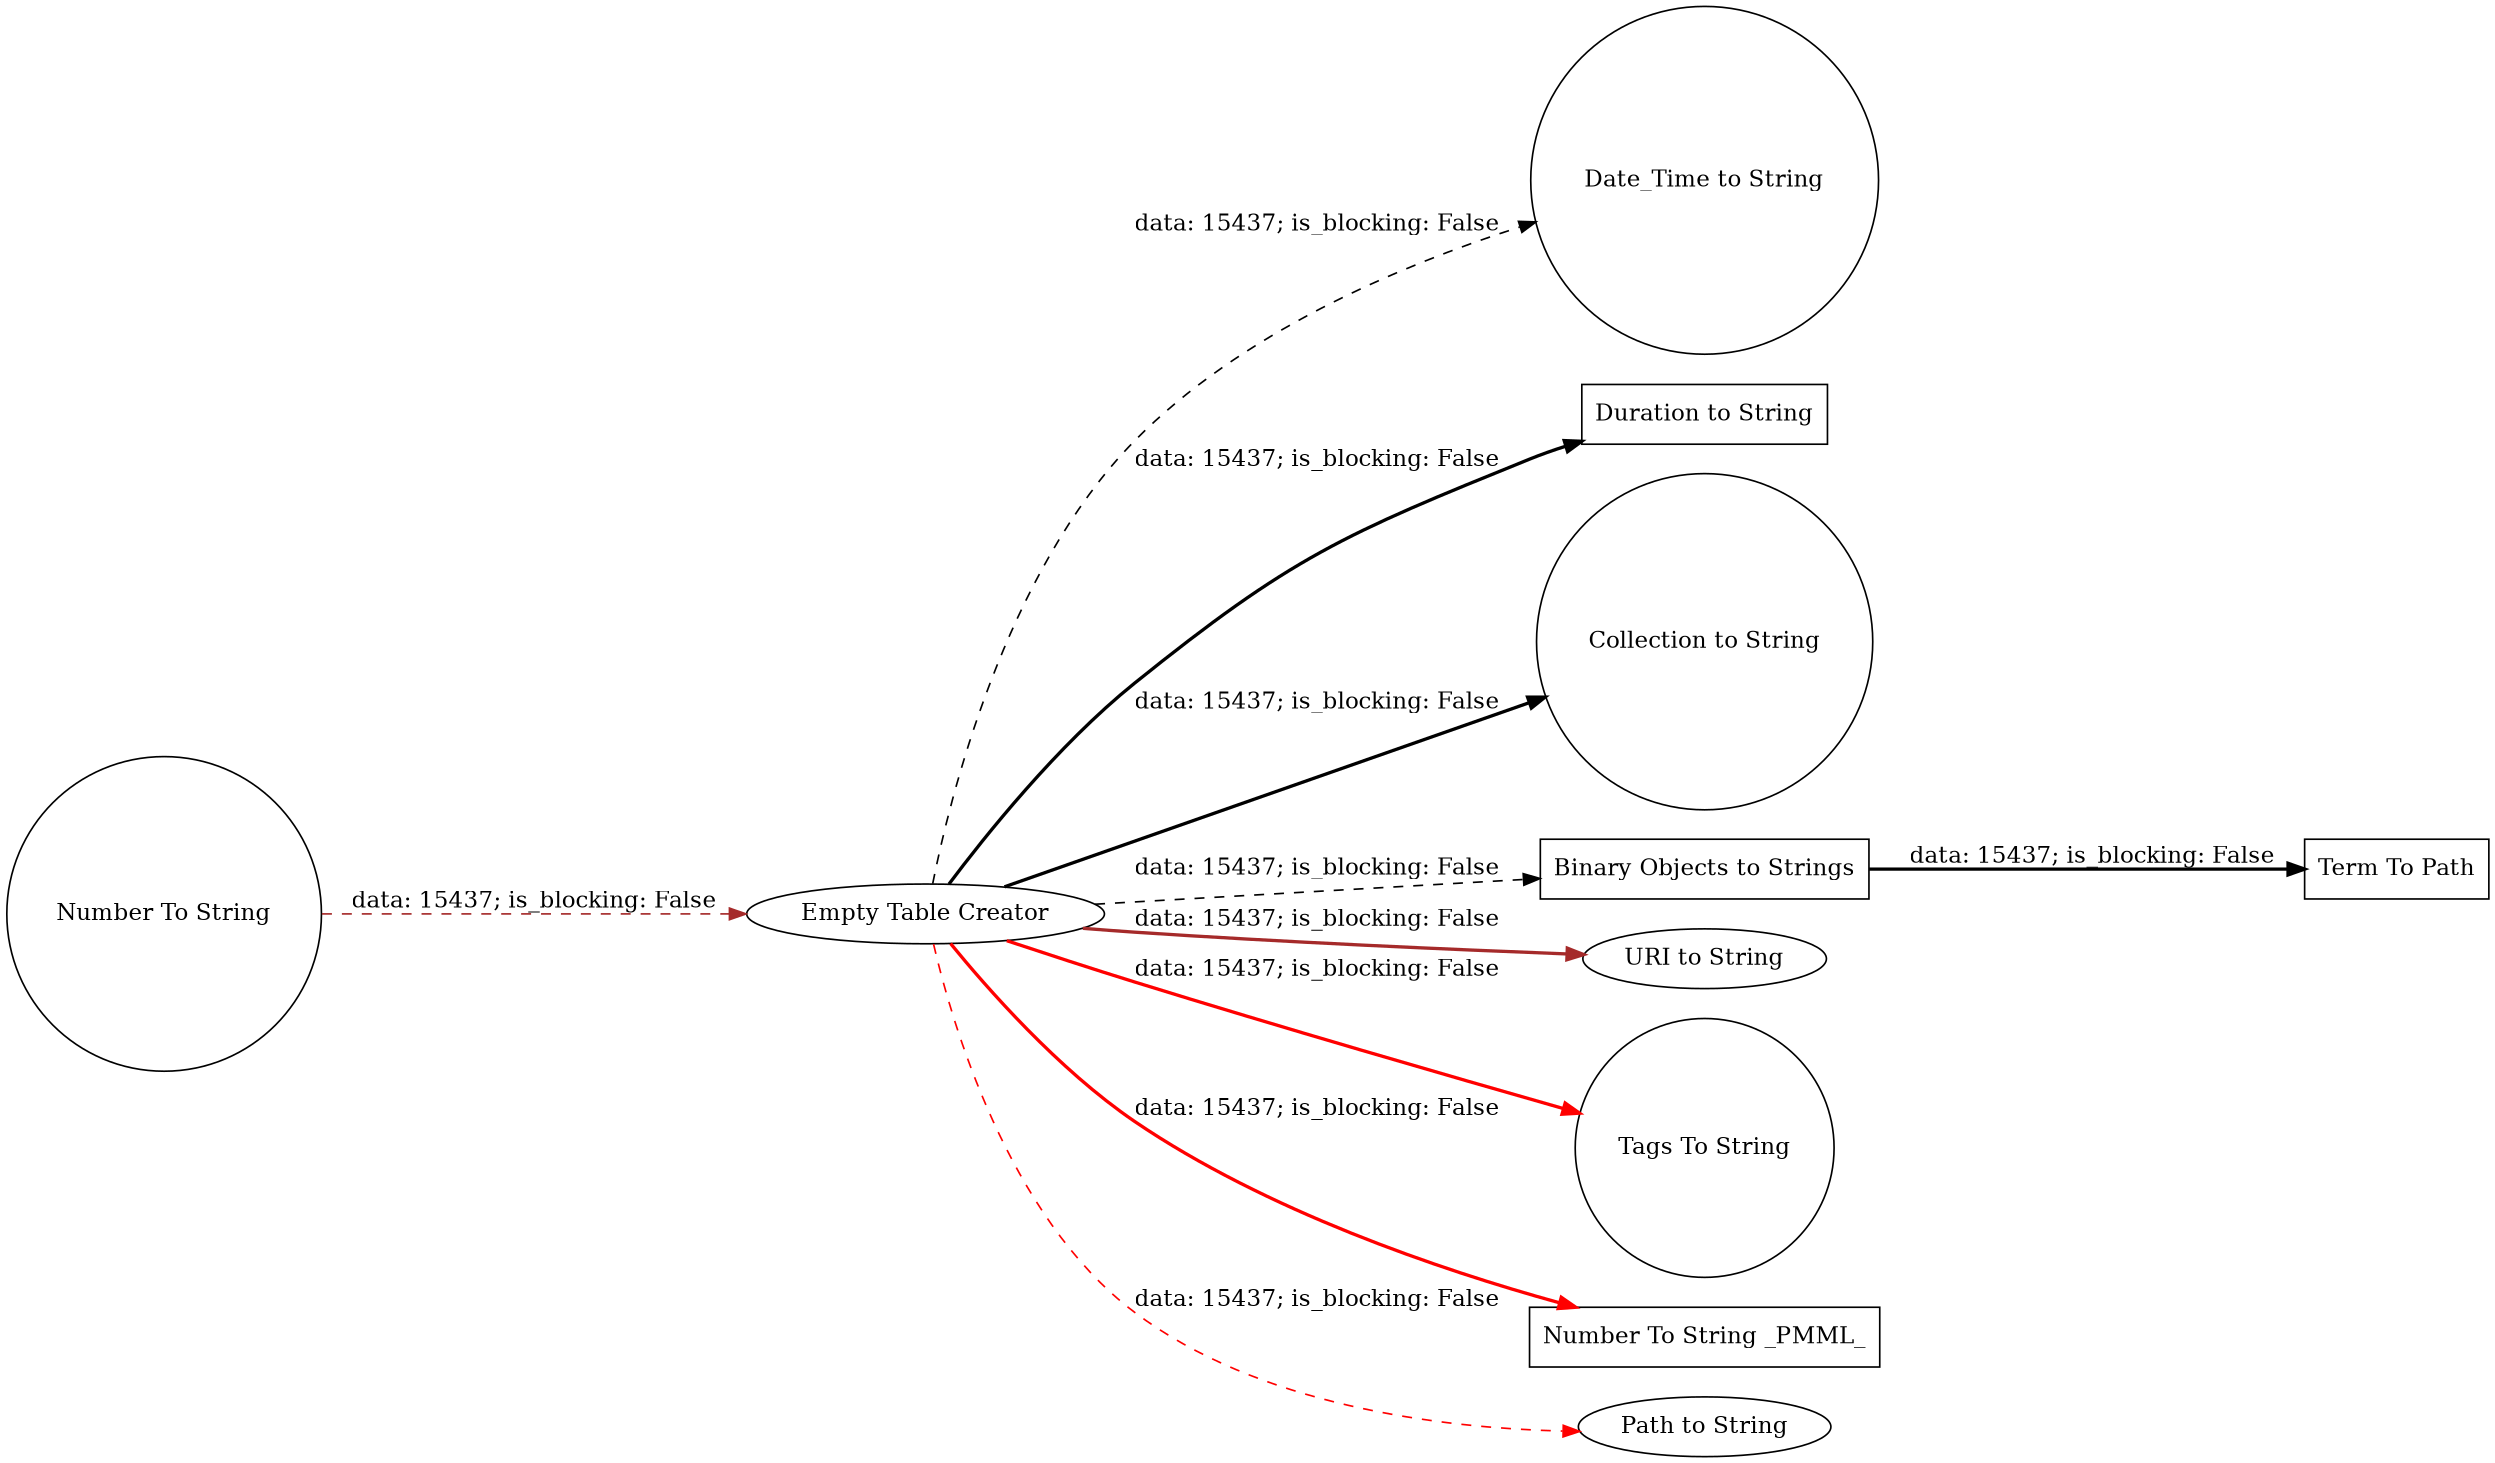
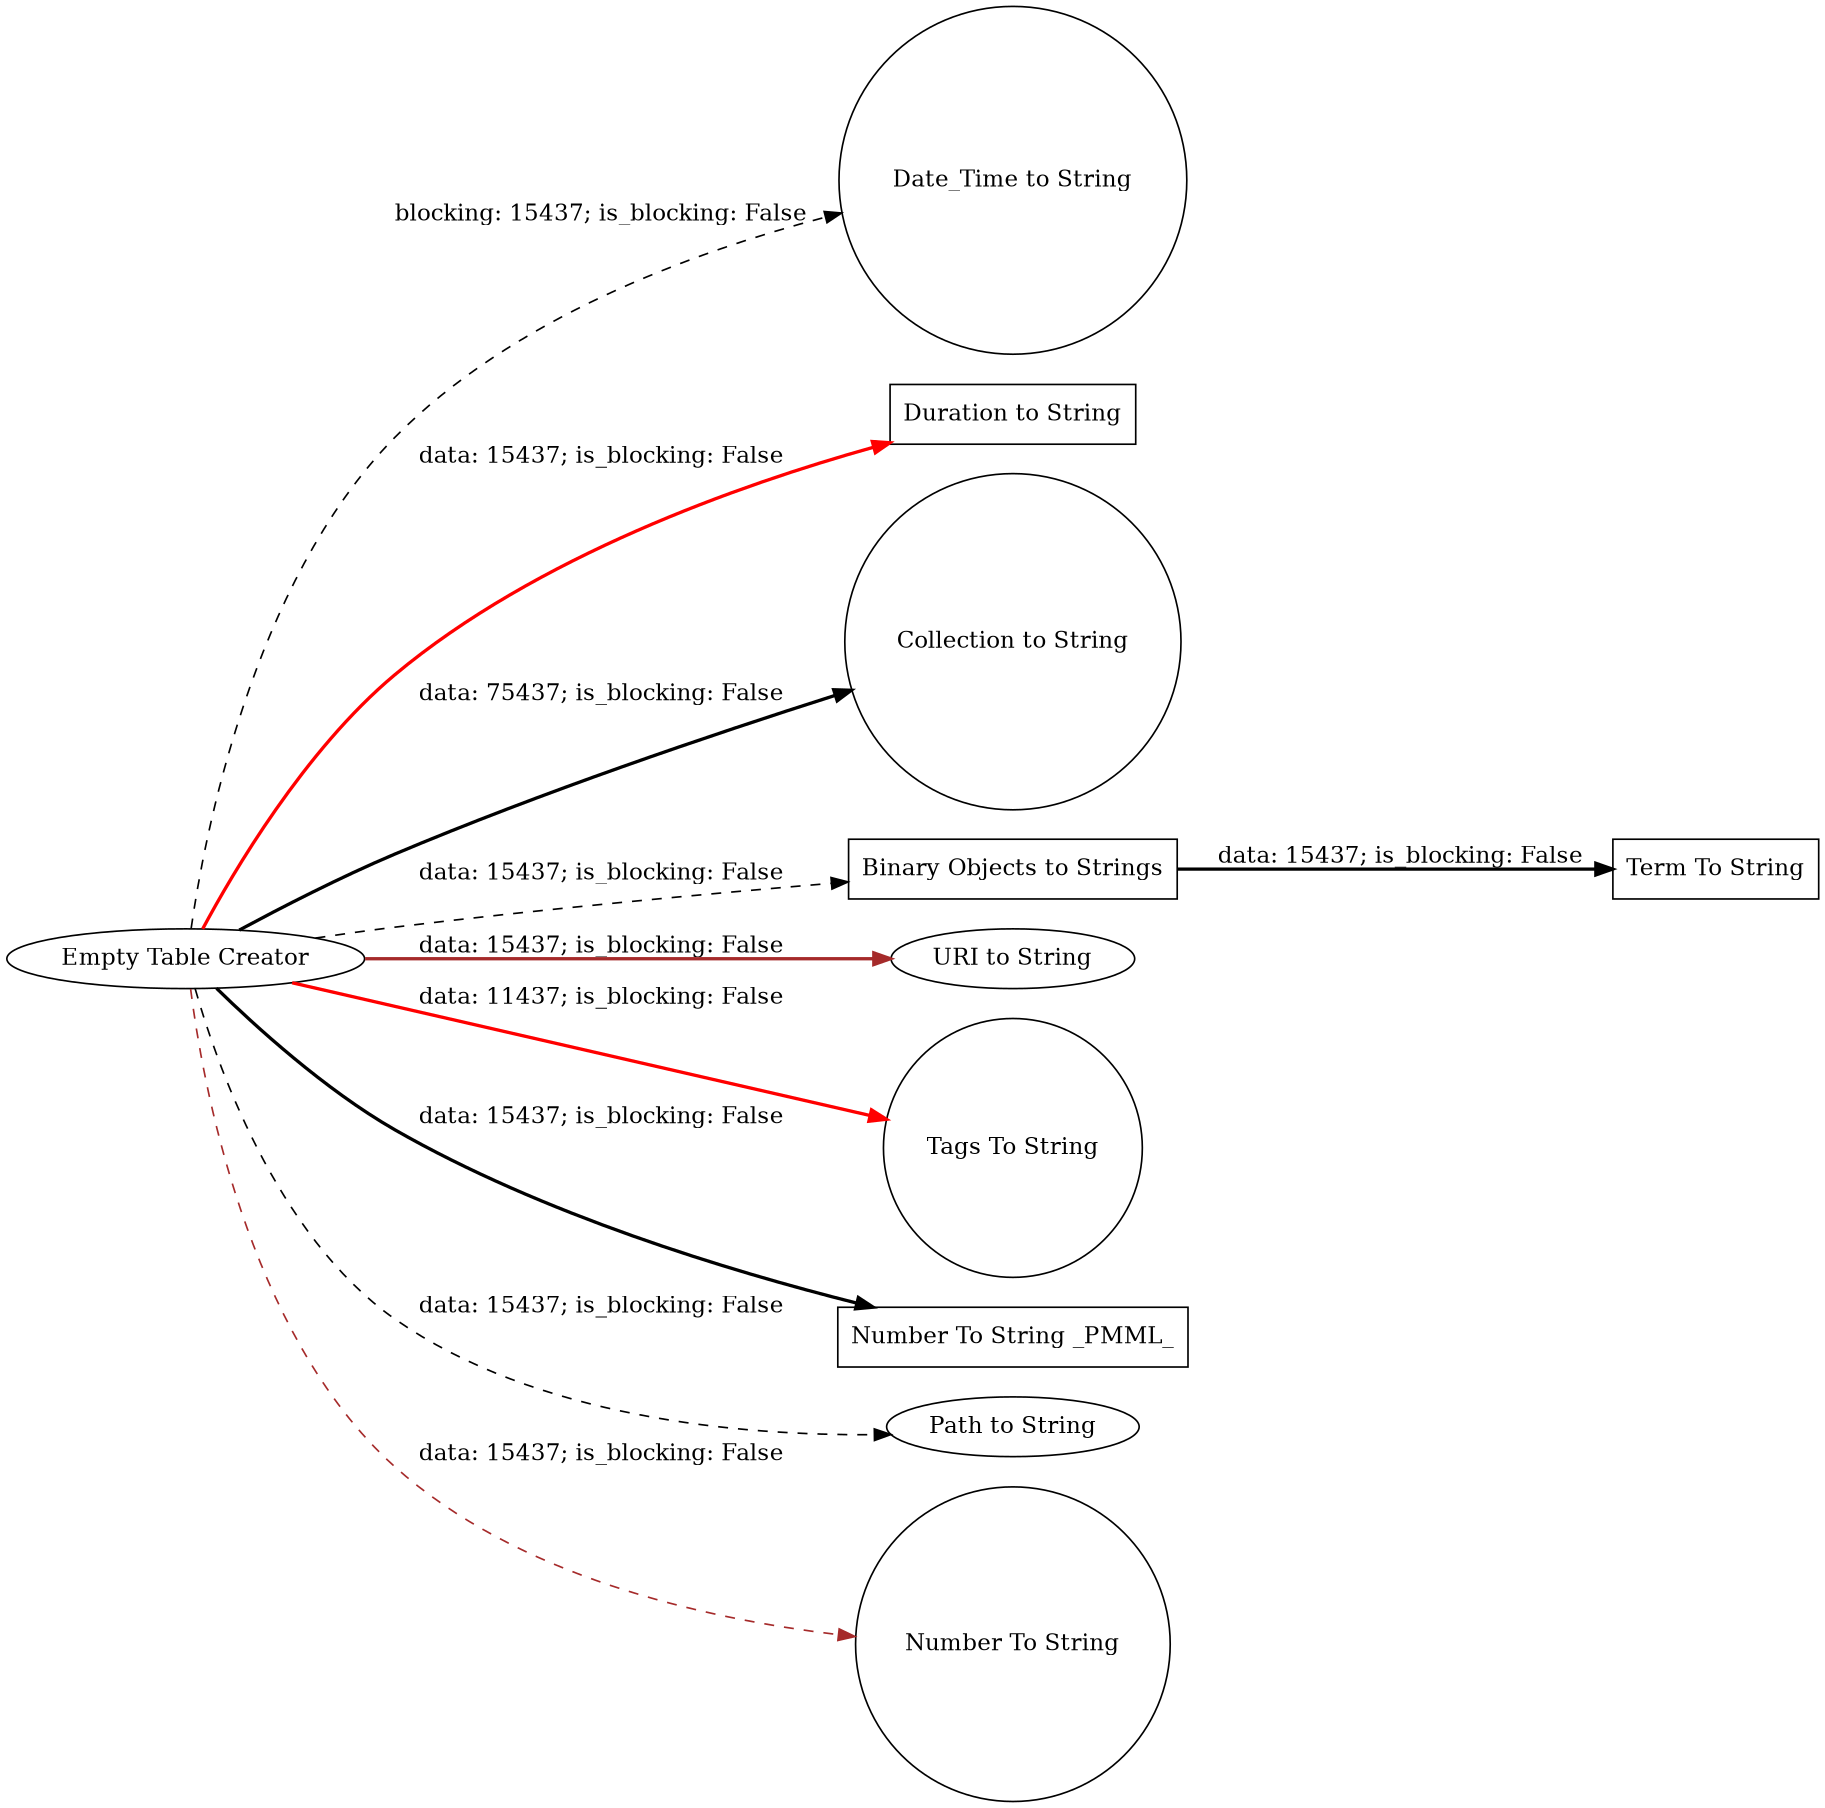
(1317, 224) -> (601, 214)
(1222, 616) -> (481, 613)
(1317, 702) -> (601, 694)
(2397, 869) -> (1716, 869)
(526, 914) -> (378, 1449)
(1317, 970) -> (601, 998)
(1224, 1174) -> (514, 1189)
(1145, 1319) -> (441, 1347)
